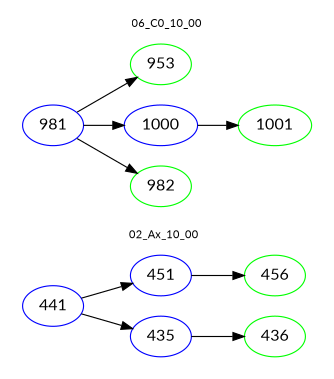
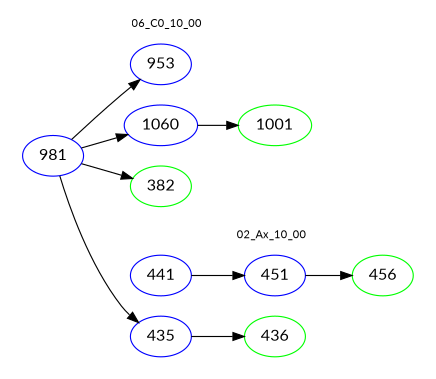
(161, 64) -> (161, 64)
(161, 125) -> (161, 125)
(161, 186) -> (161, 186)
(101, 320) -> (88, 249)
